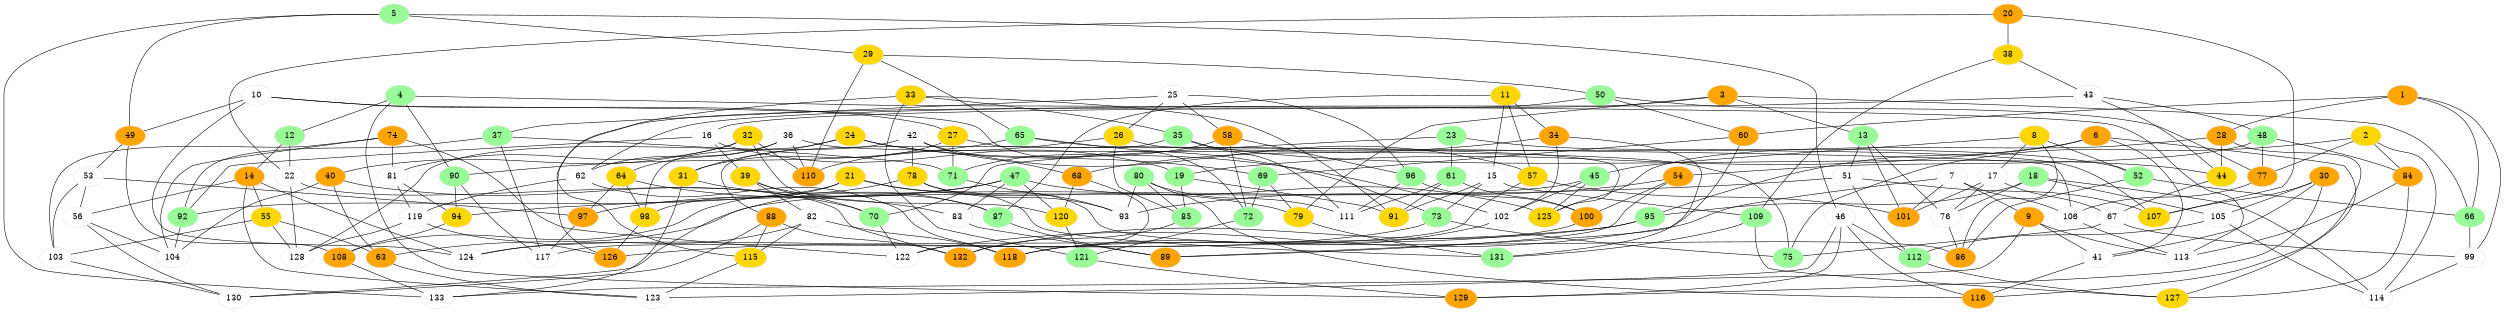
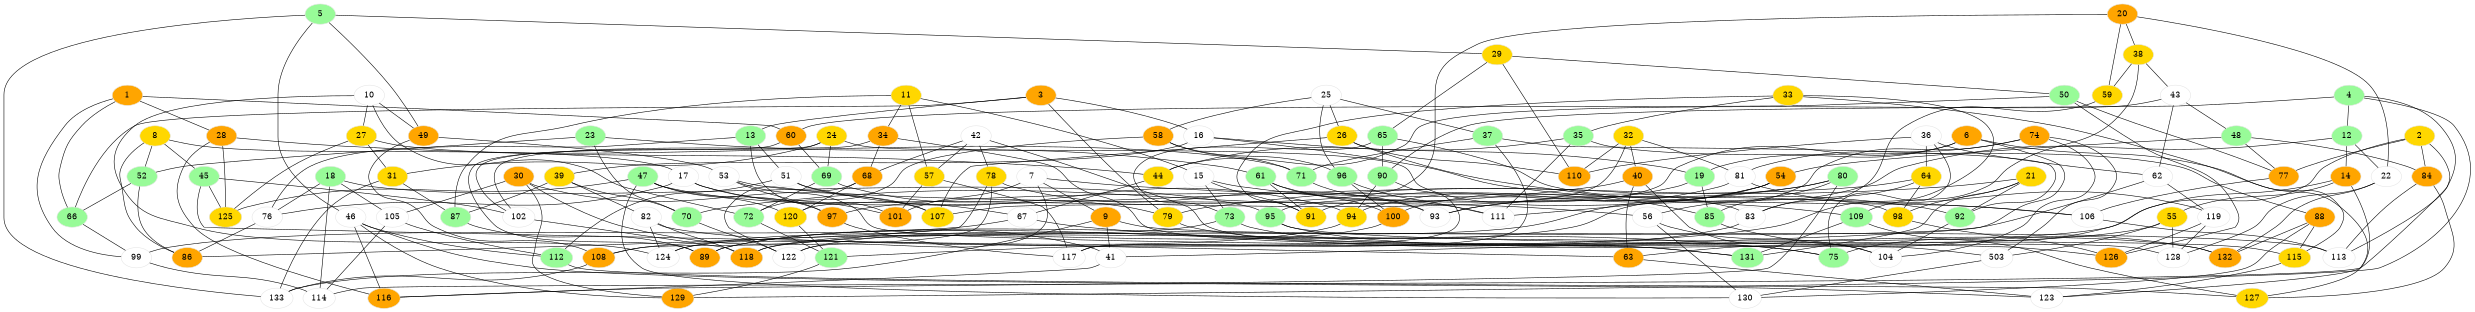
none -> (2107, 95)
(160, 198) -> (1909, 166)
(56, 258) -> (1997, 258)
